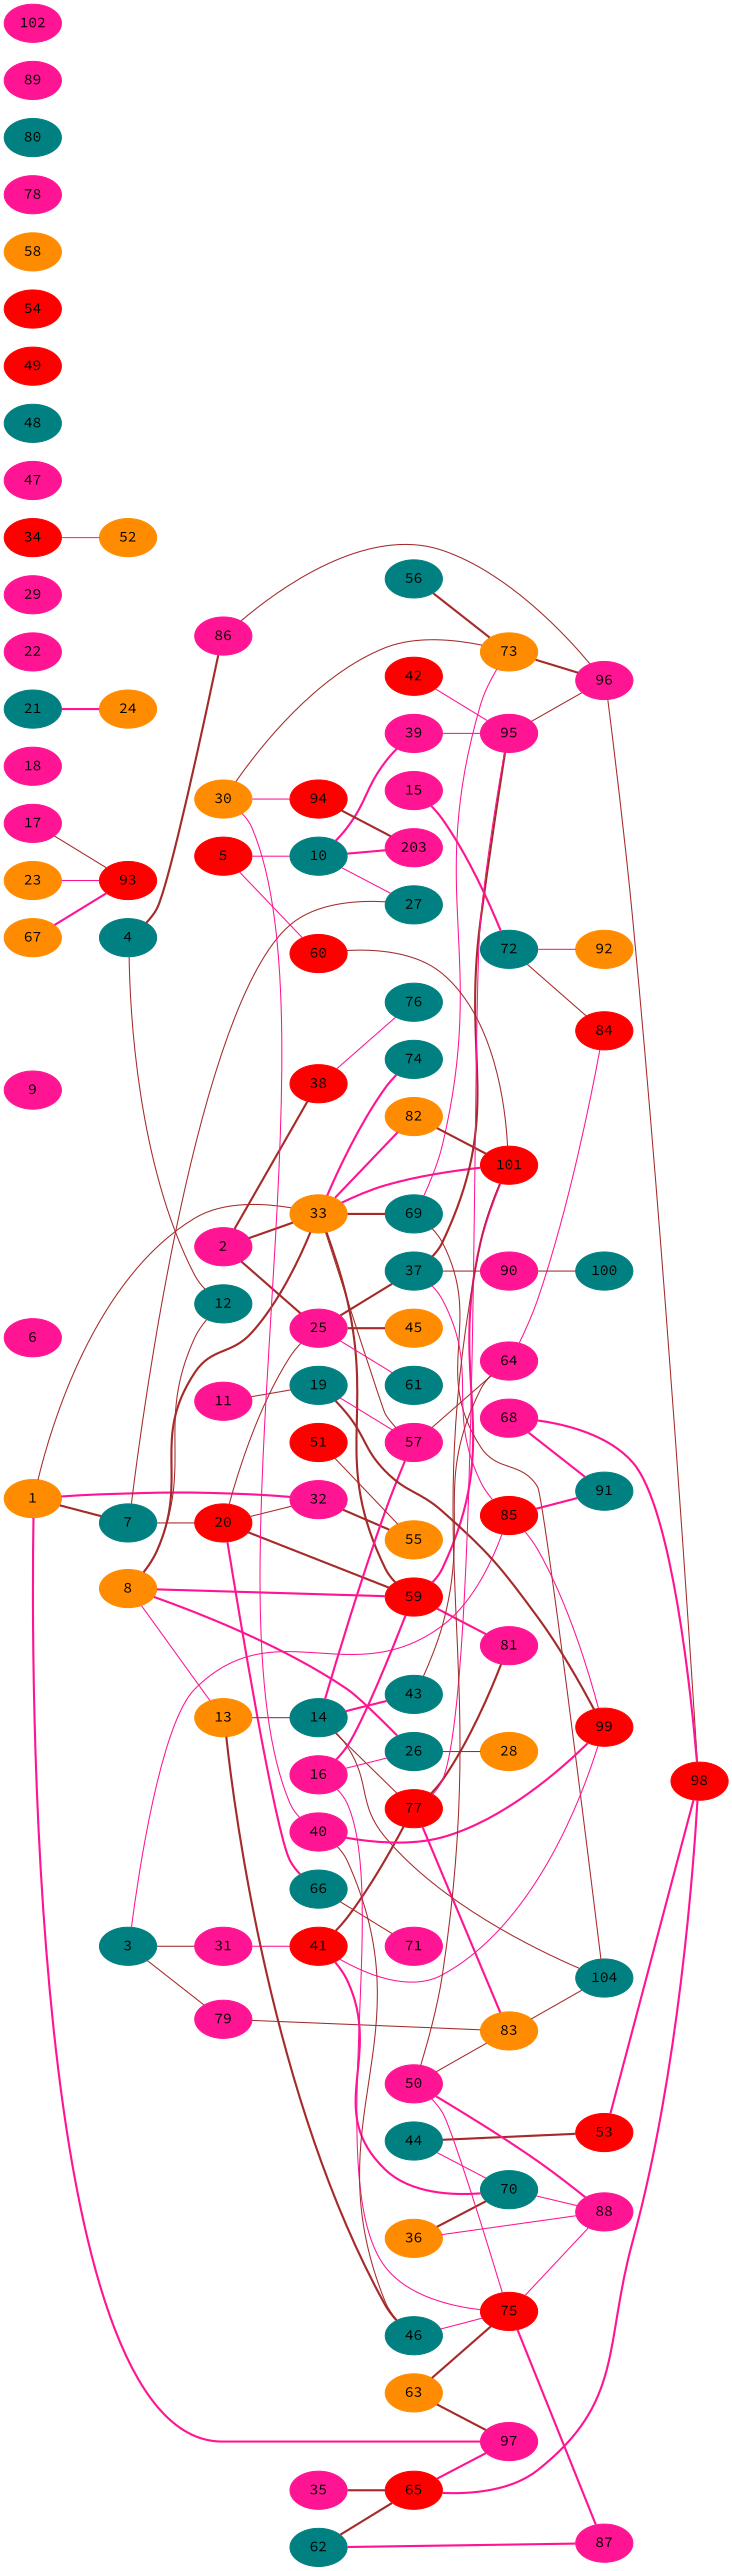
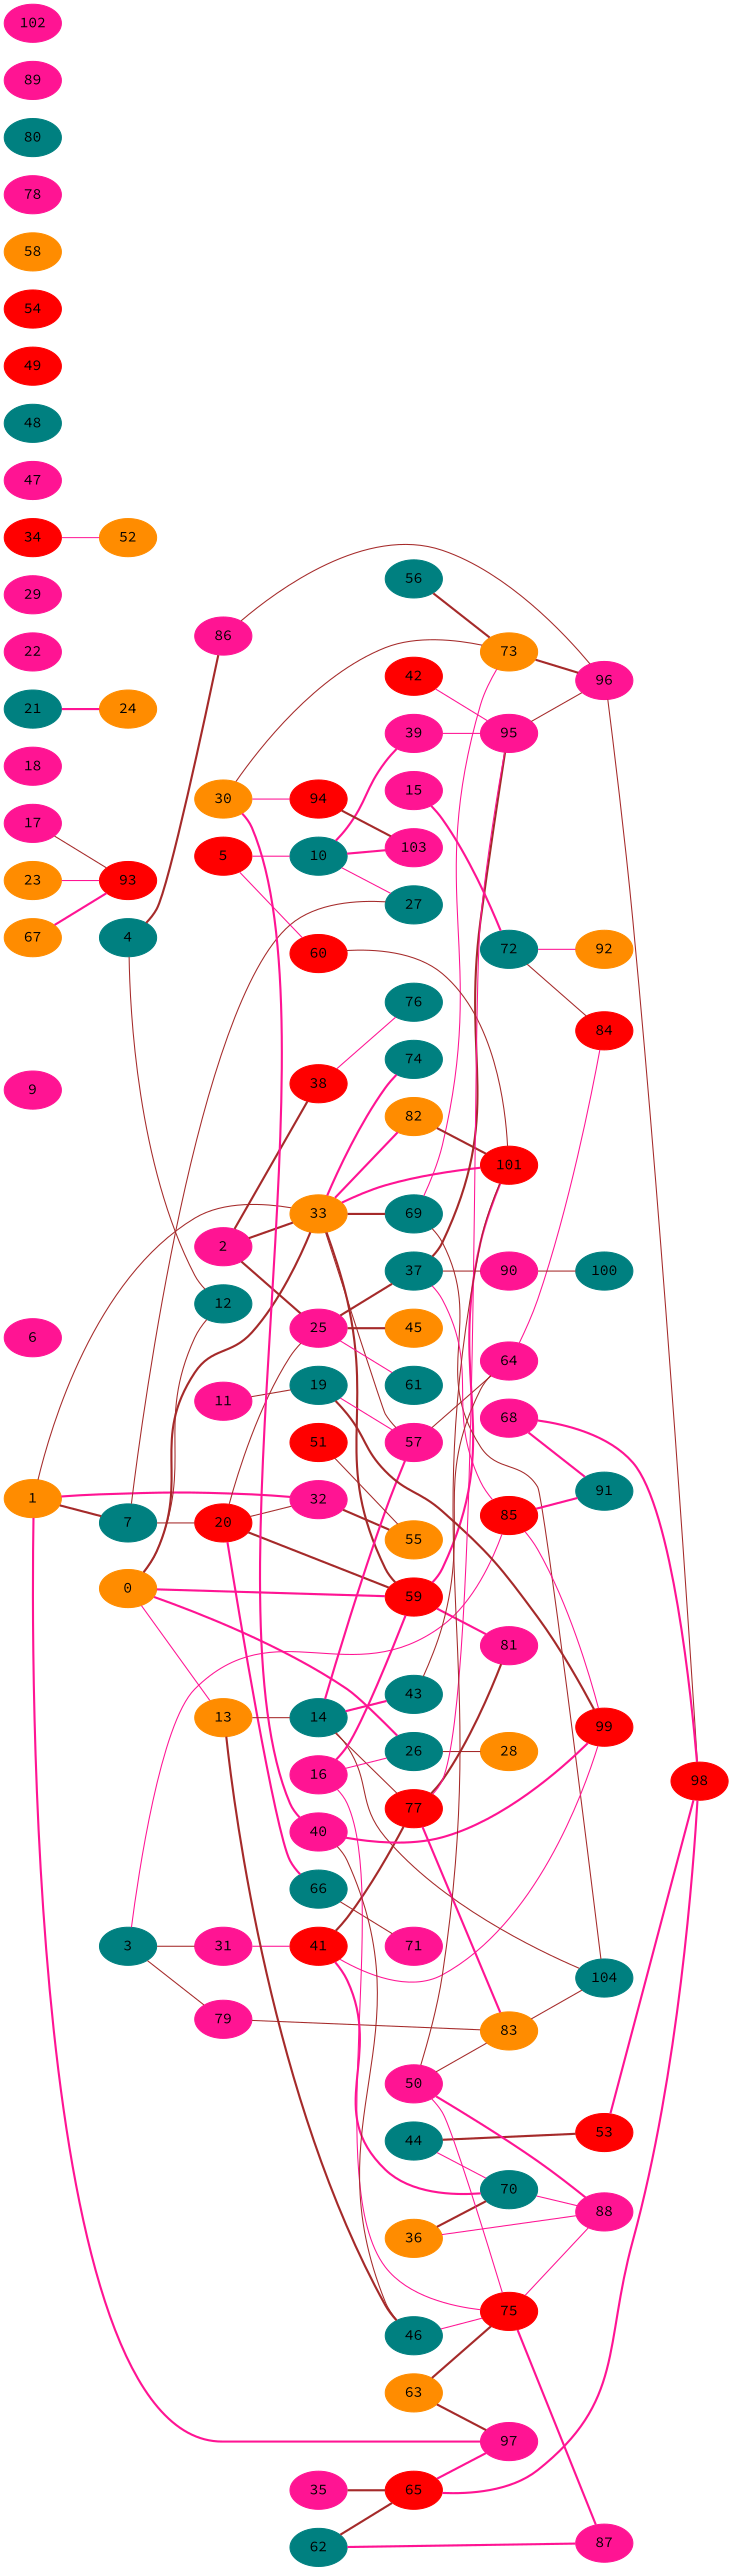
(414, 848) -> (414, 848)
(270, 1341) -> (270, 1341)
(128, 1589) -> (128, 1589)
